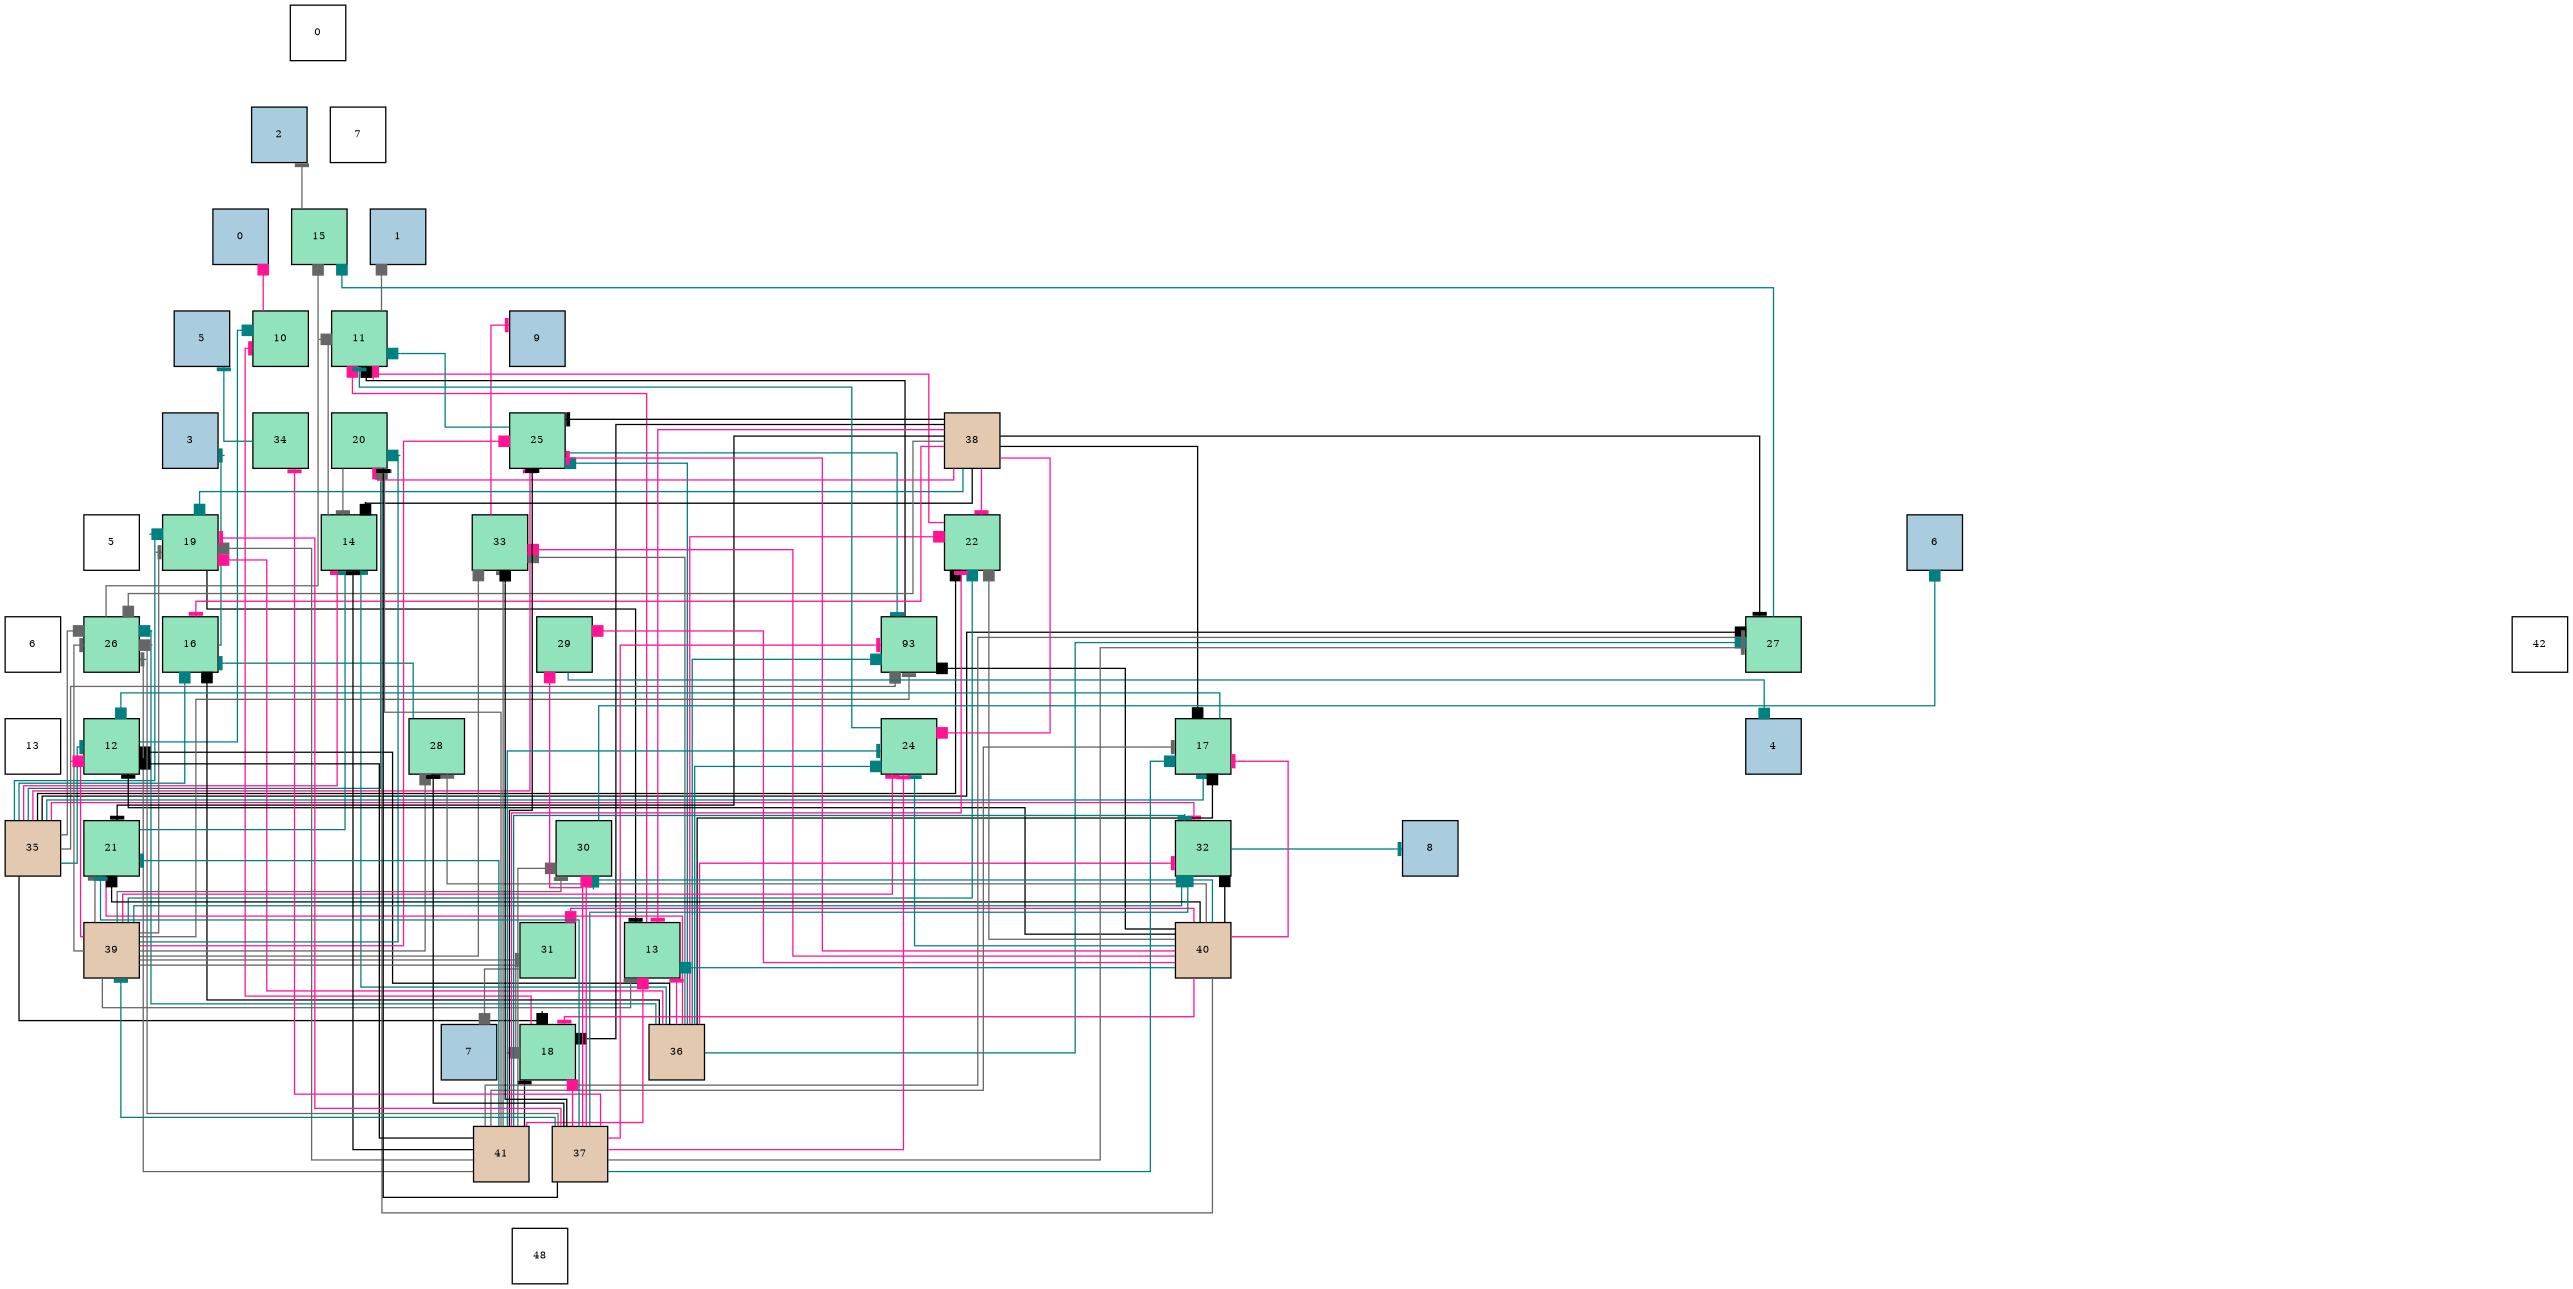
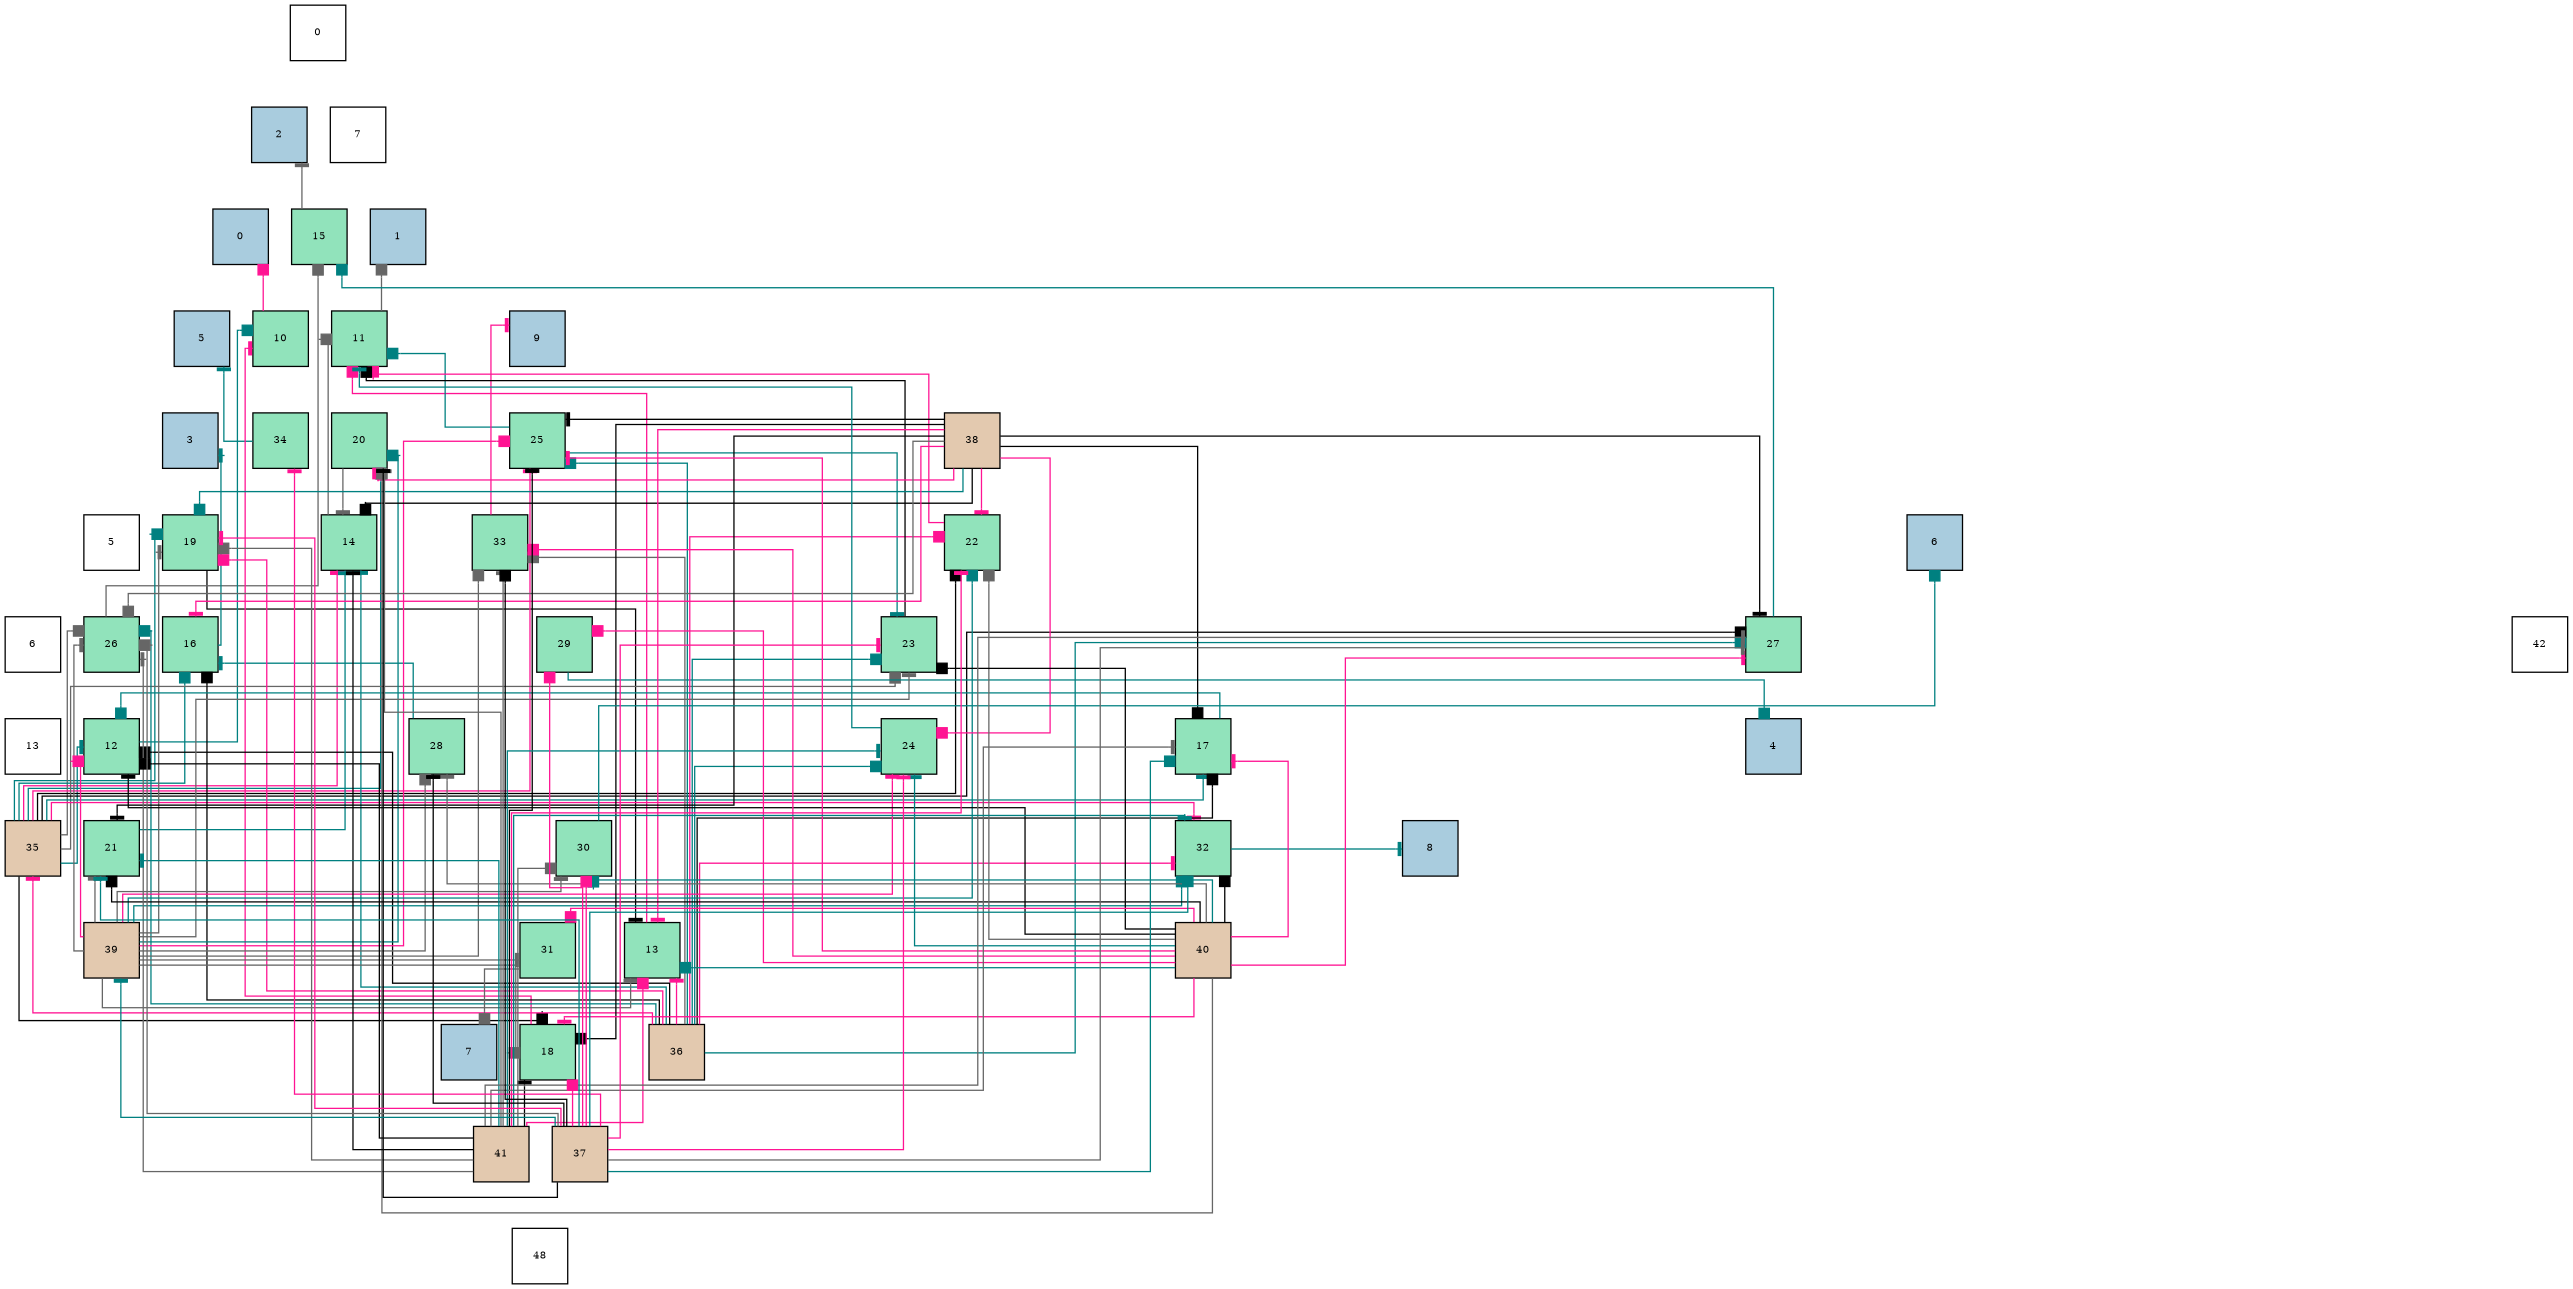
(909, 644) -> (909, 644)
none -> (1345, 672)
(432, 916) -> (93, 1013)
